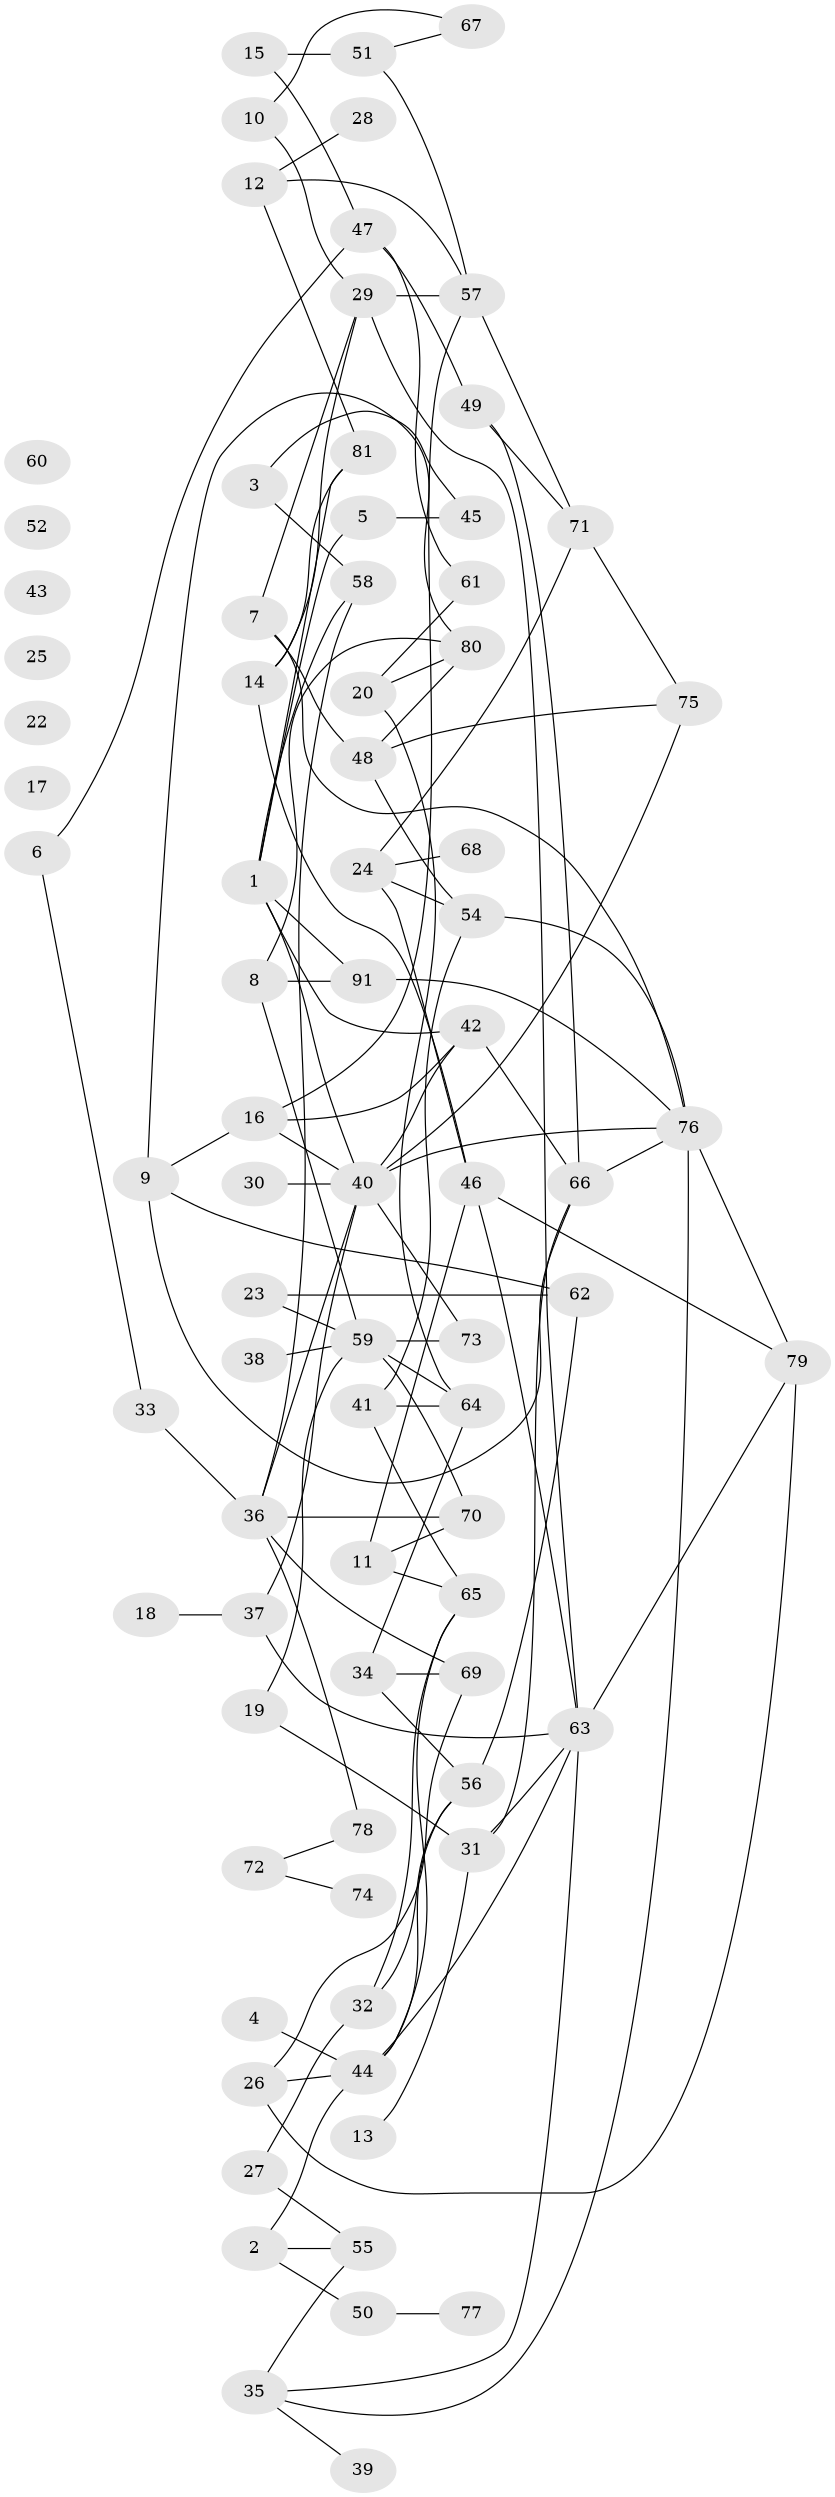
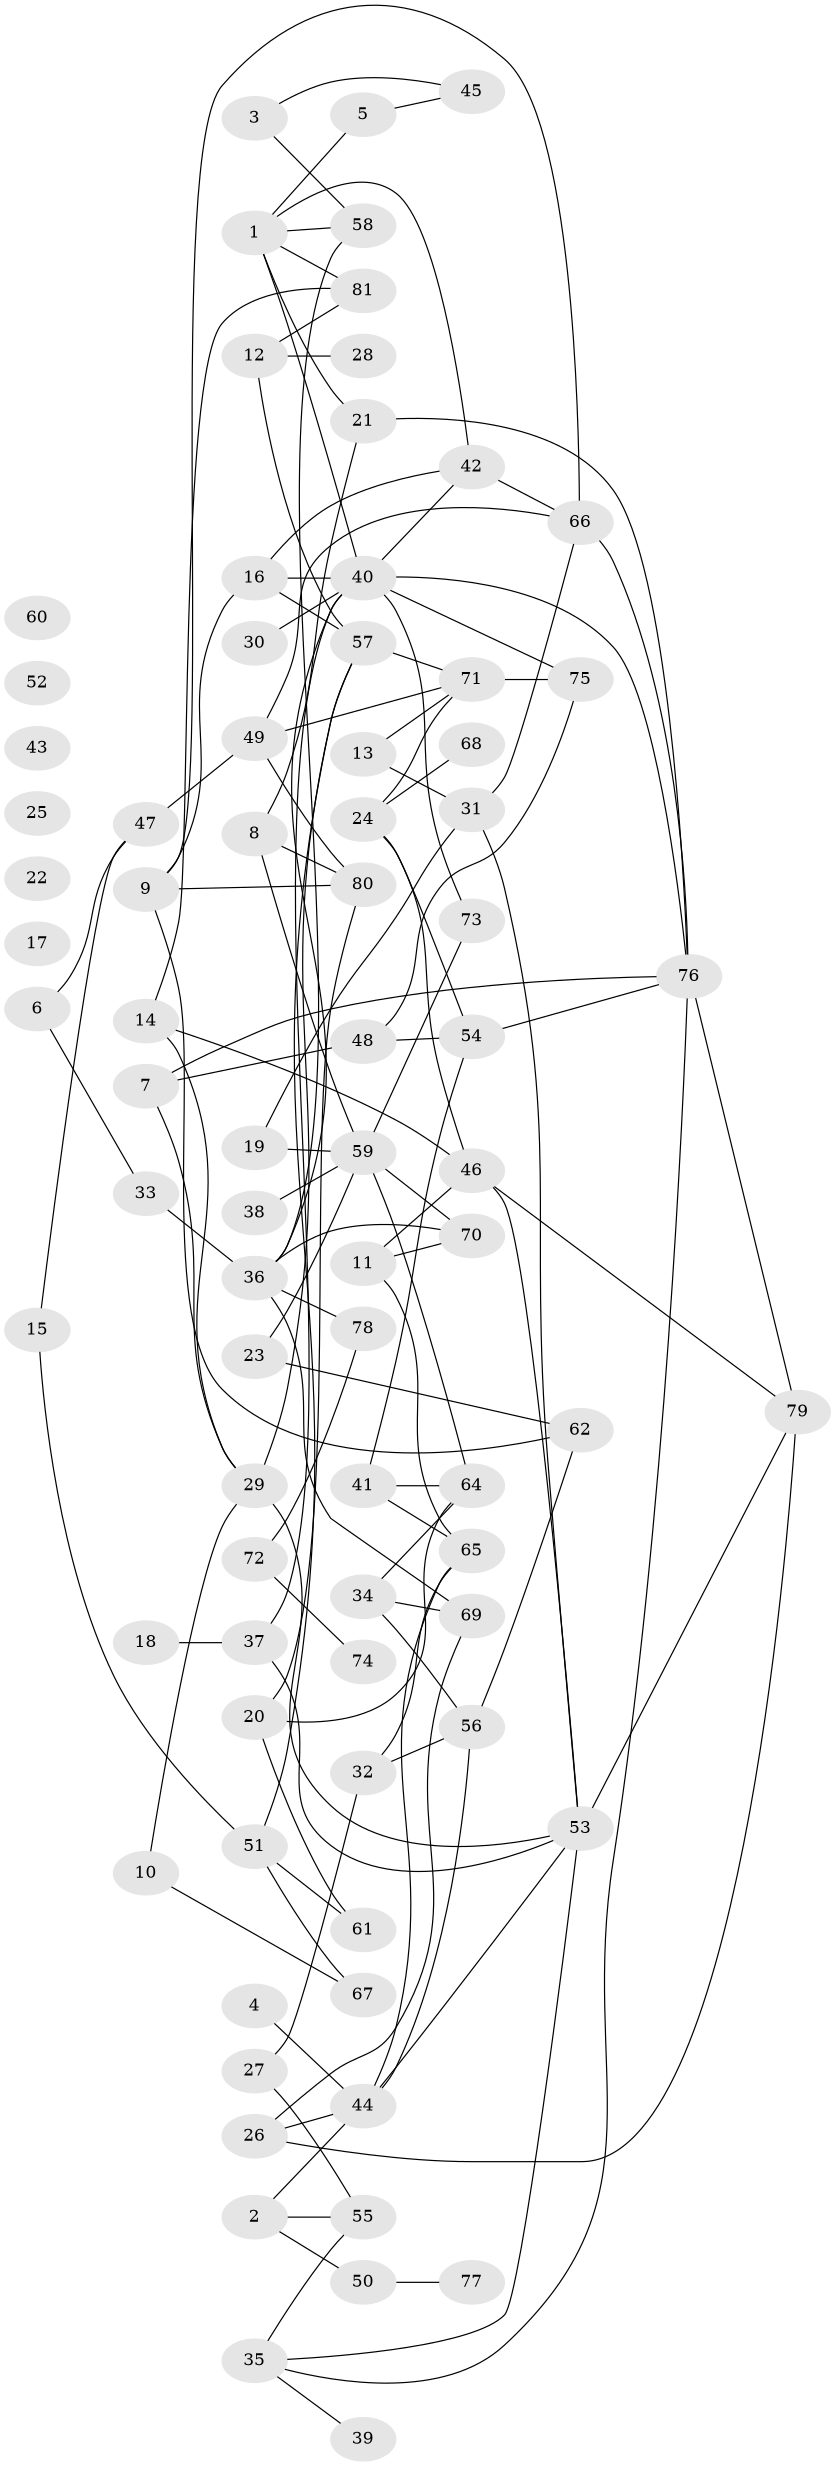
(419, 390) -> (309, 1888)
(418, 704) -> (323, 842)
none -> (416, 718)
(363, 981) -> (363, 421)
(581, 1730) -> (581, 1829)
